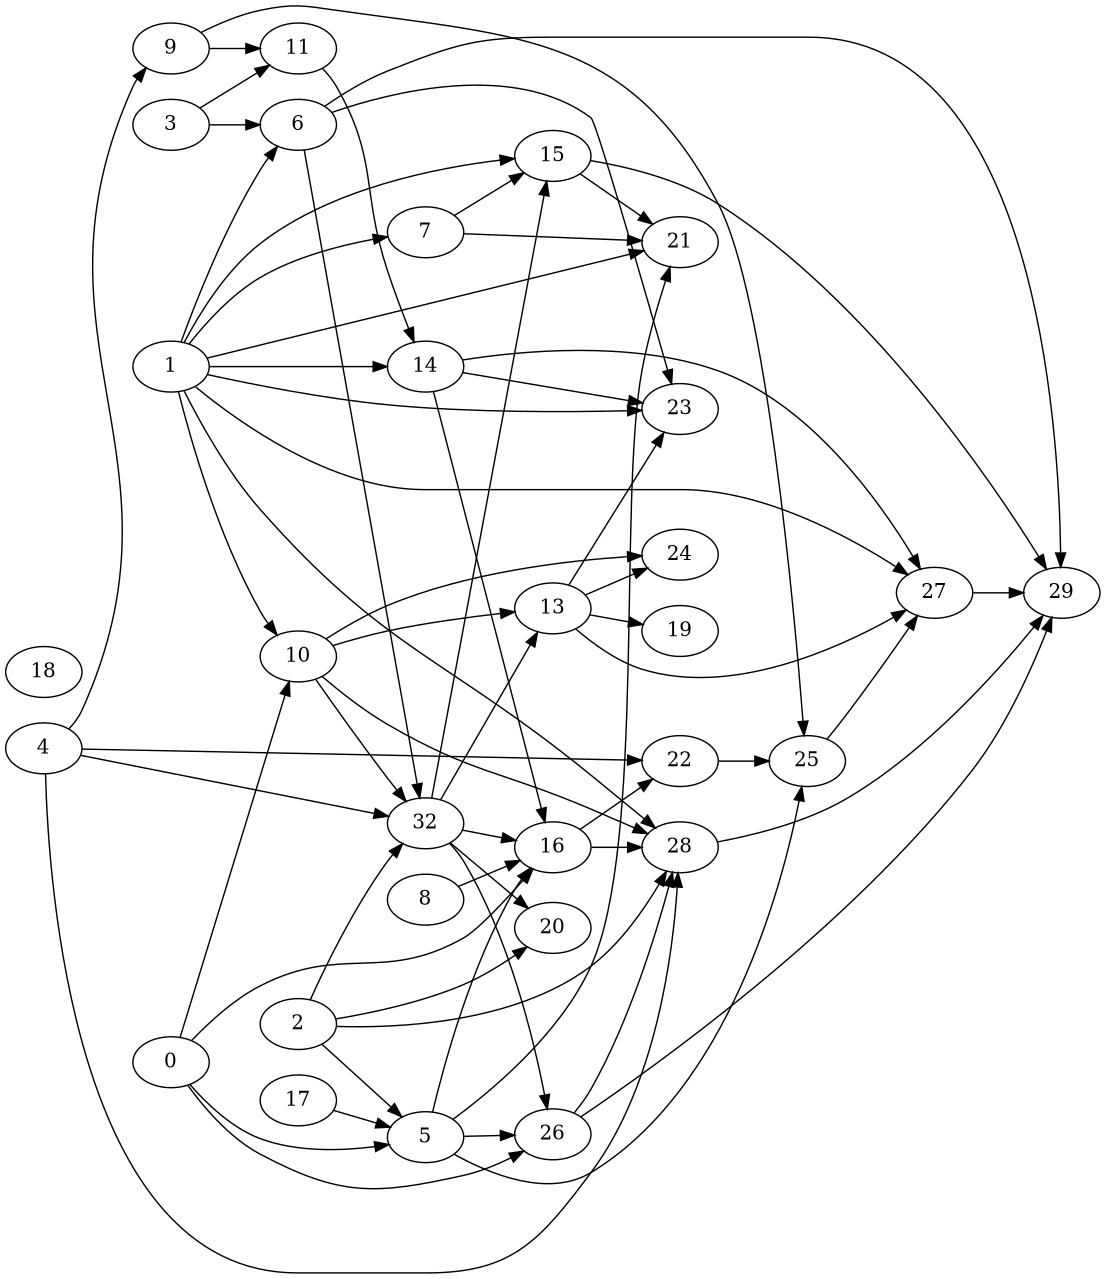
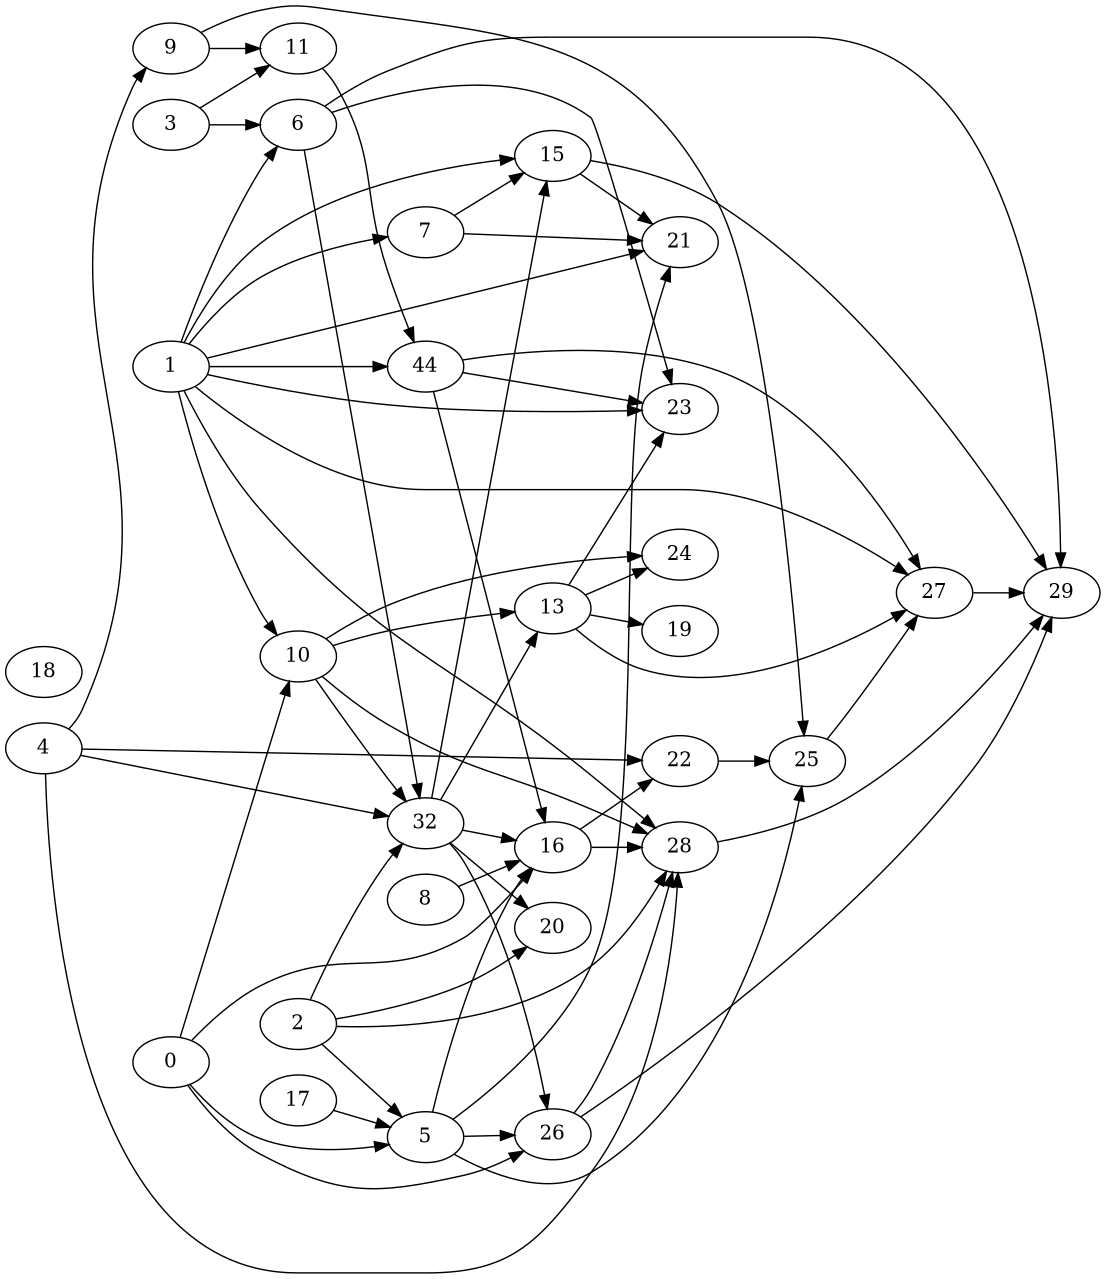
(426, 367) -> (426, 367)
